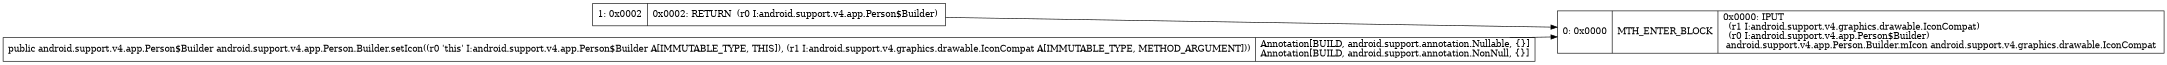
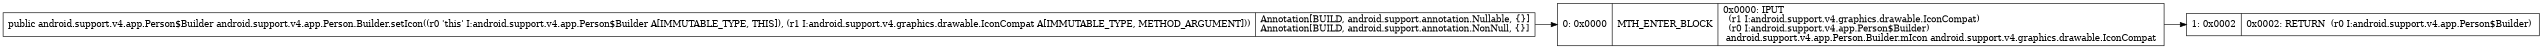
(1248, 22) -> (2172, 25)
